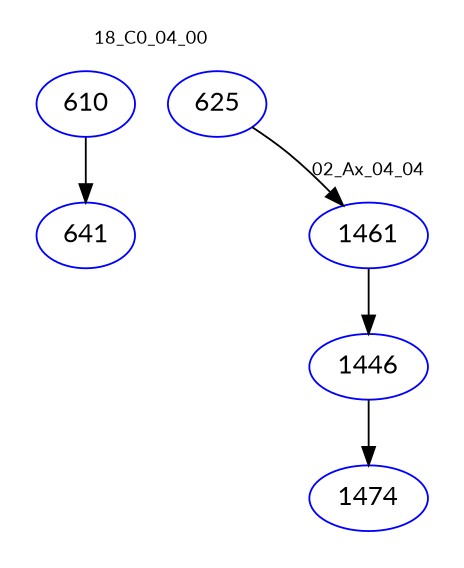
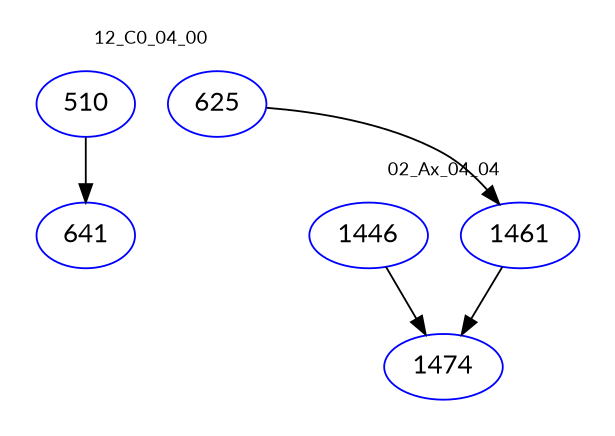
(151, 39) -> (151, 39)
(86, 104) -> (86, 104)
(369, 292) -> (487, 293)
